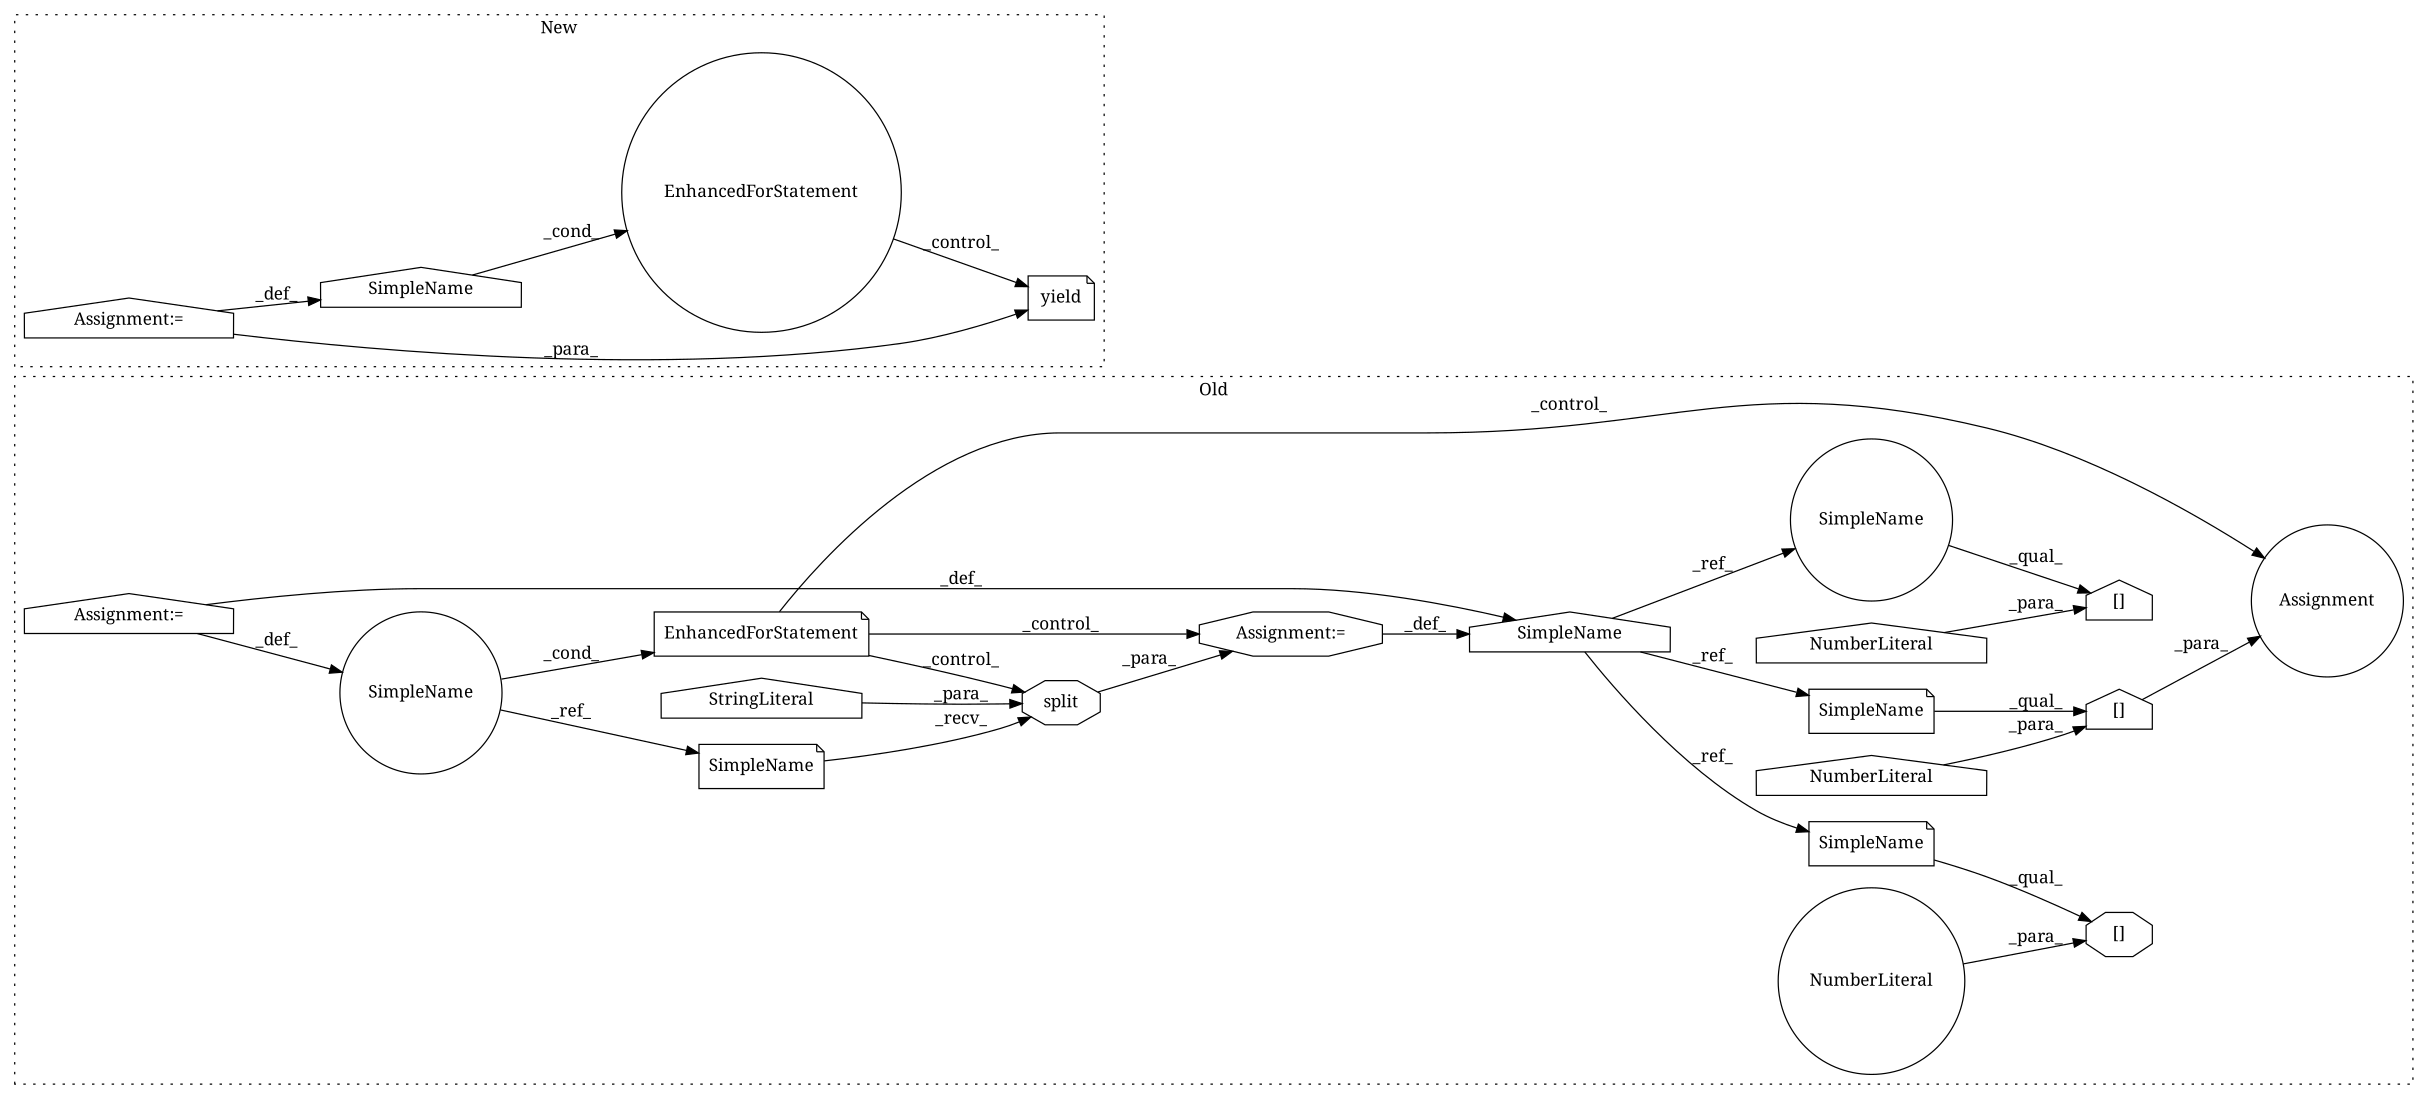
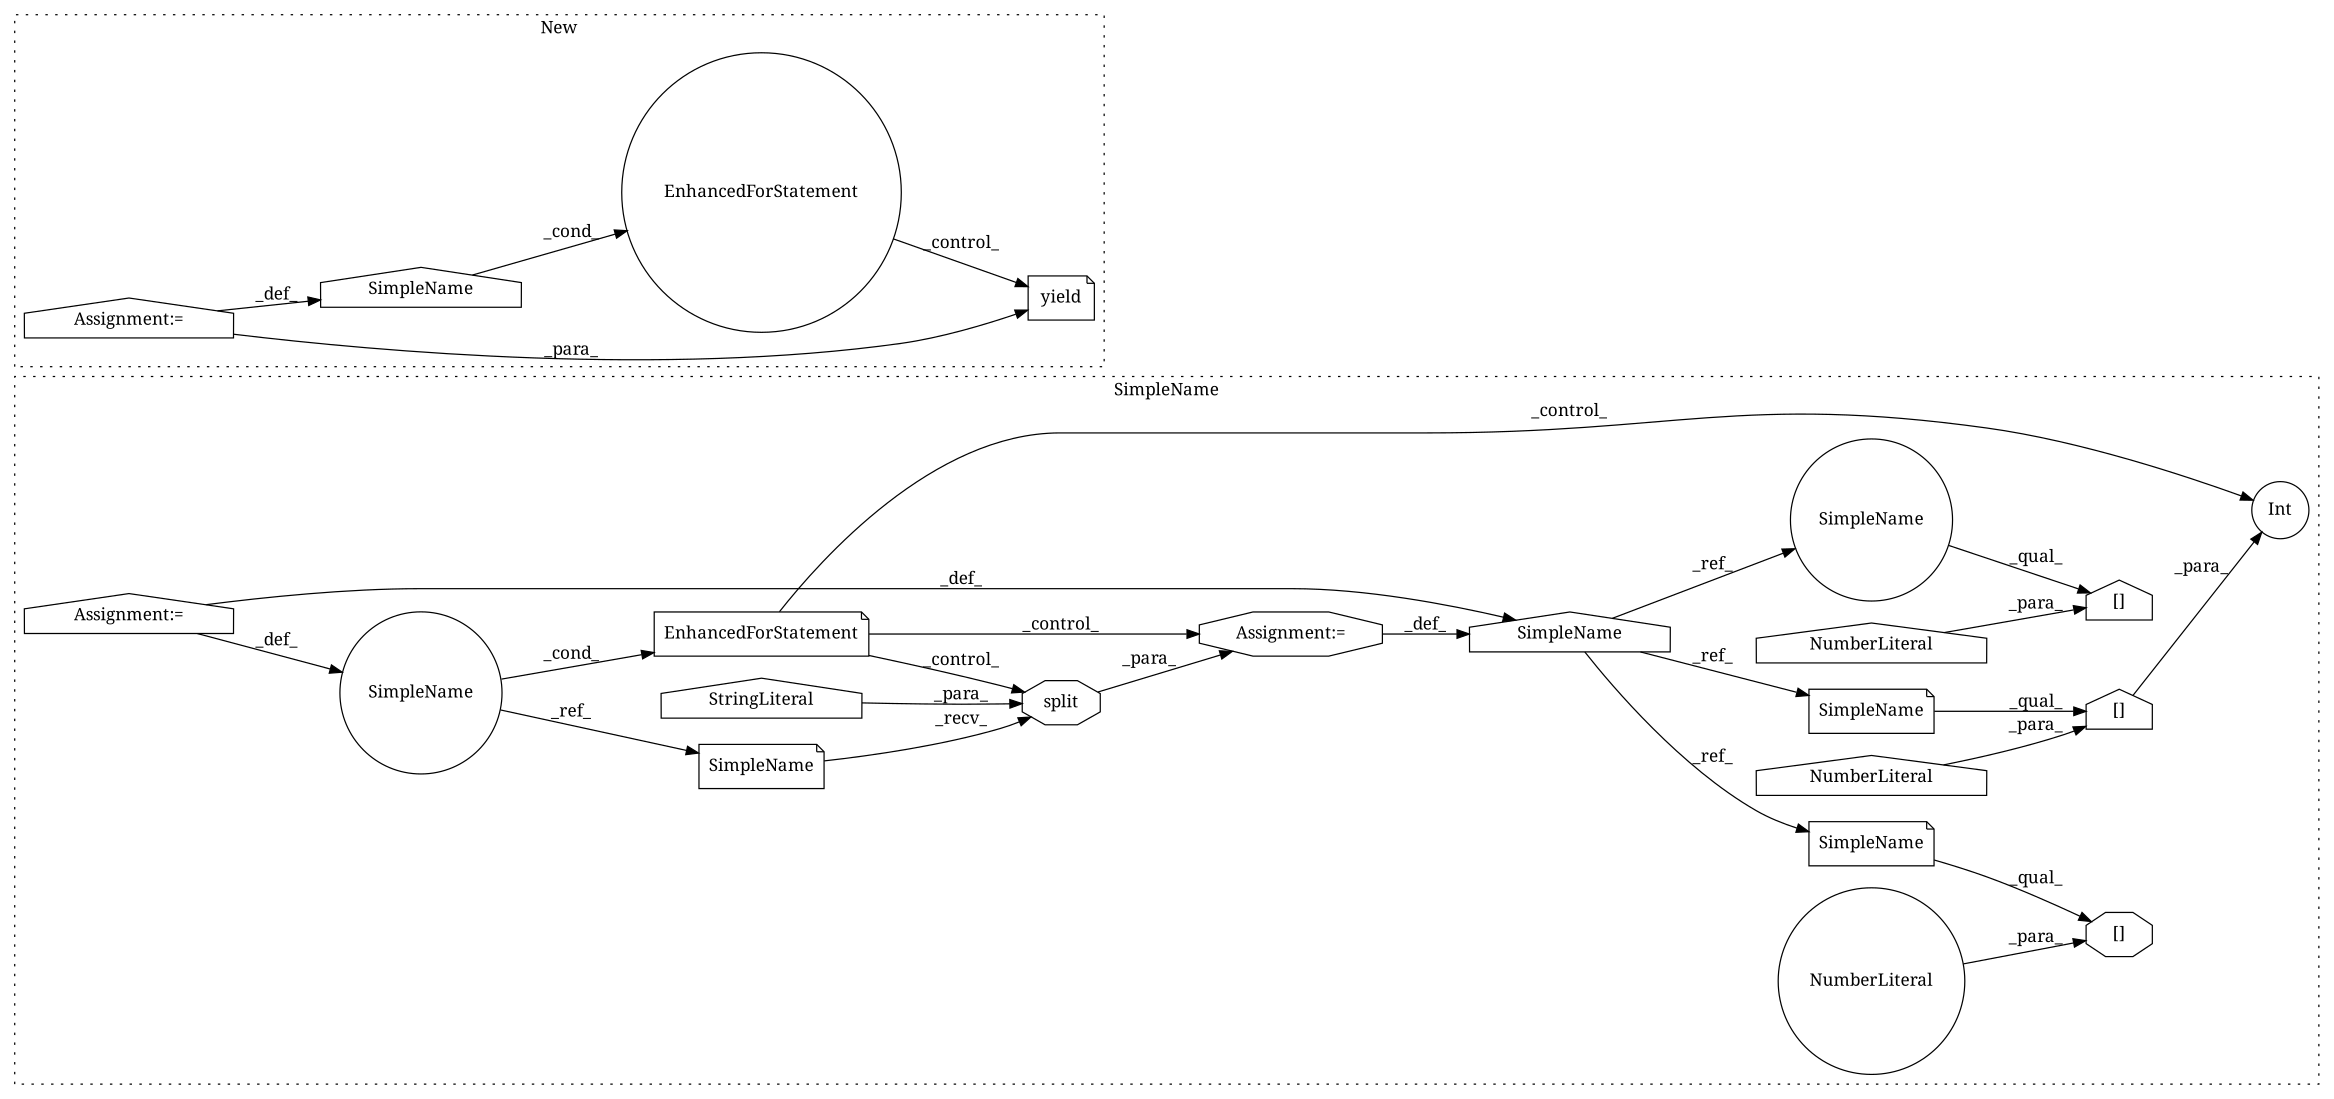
(1214, 391) -> (1167, 391)
(2327, 601) -> (2280, 510)
